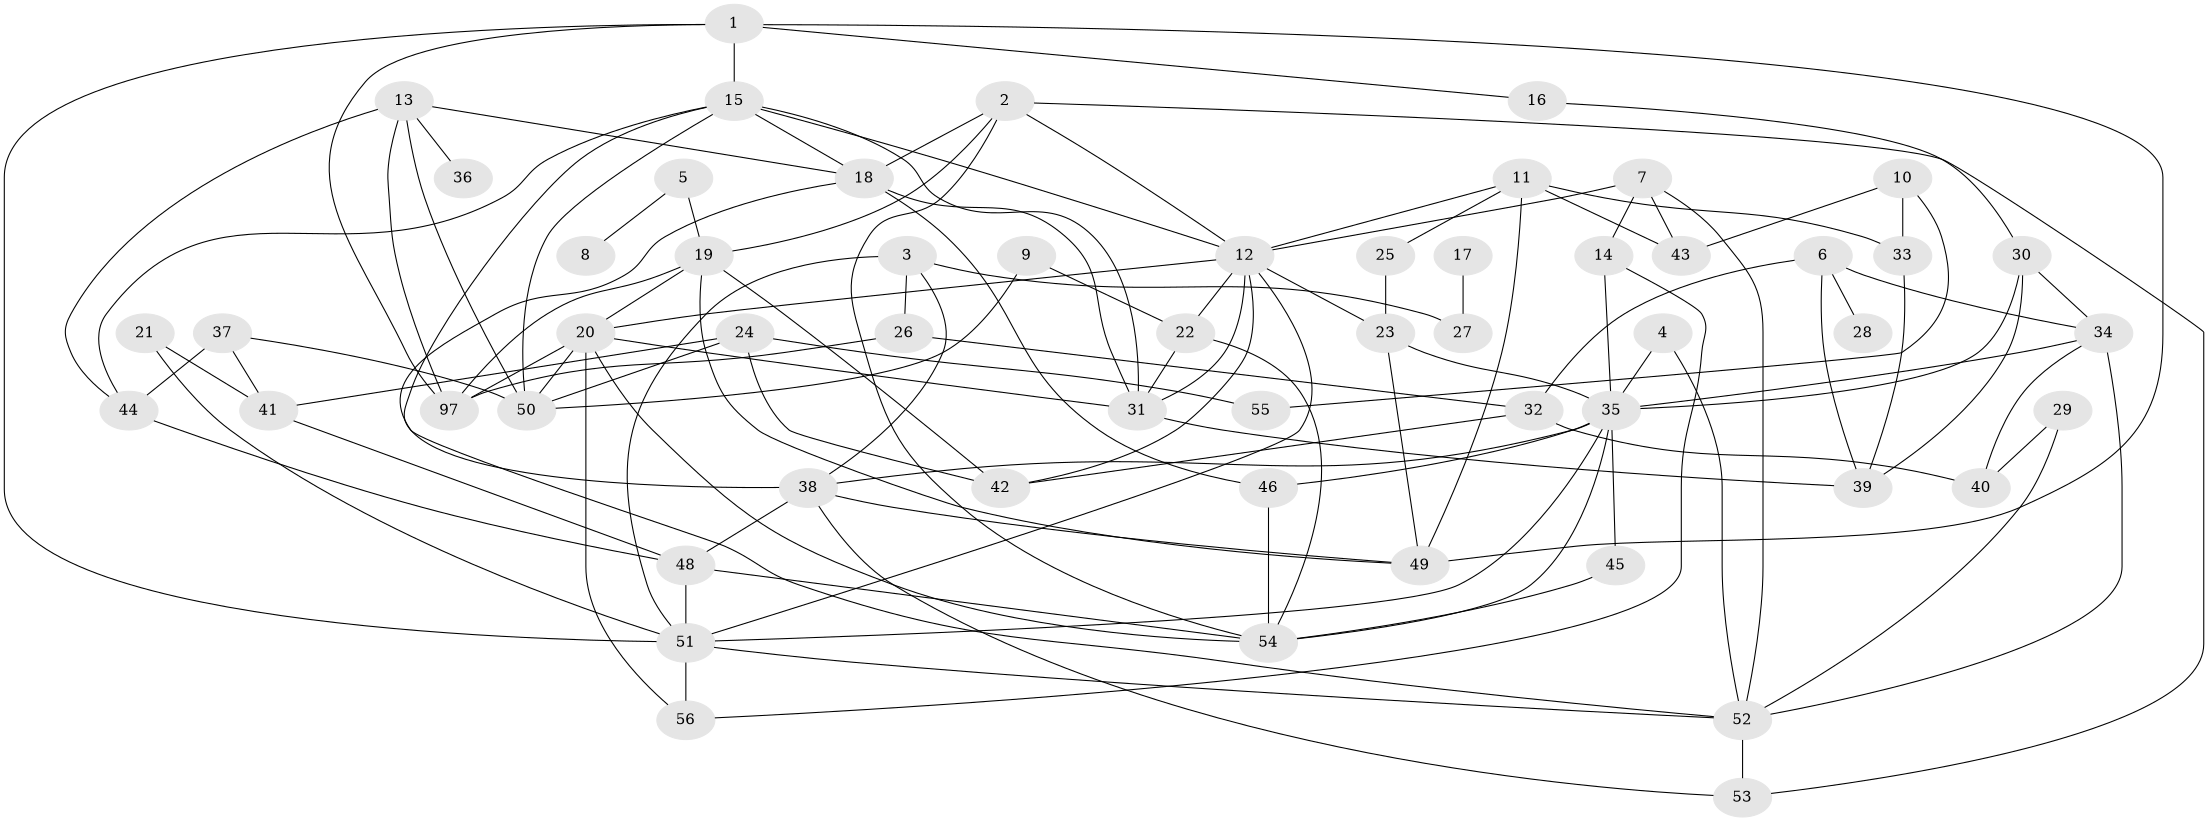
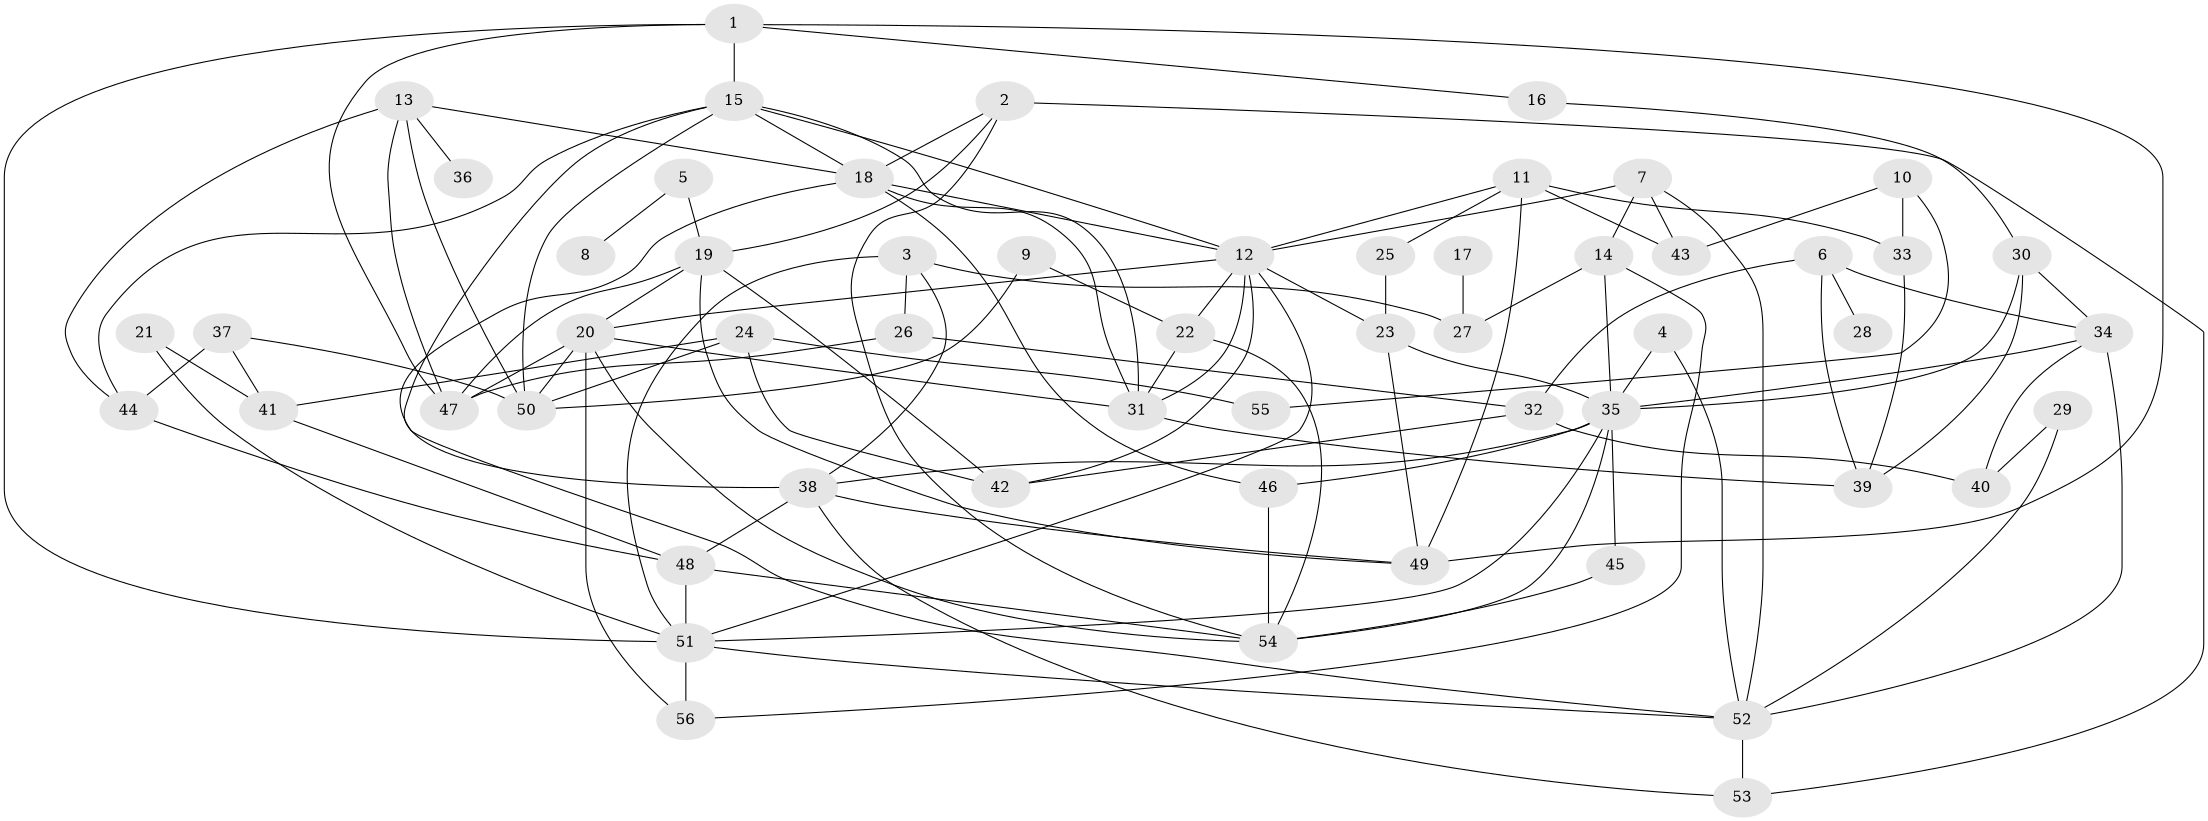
(1127, 176) -> (1095, 225)
none -> (1533, 295)
(449, 411) -> (449, 411)
